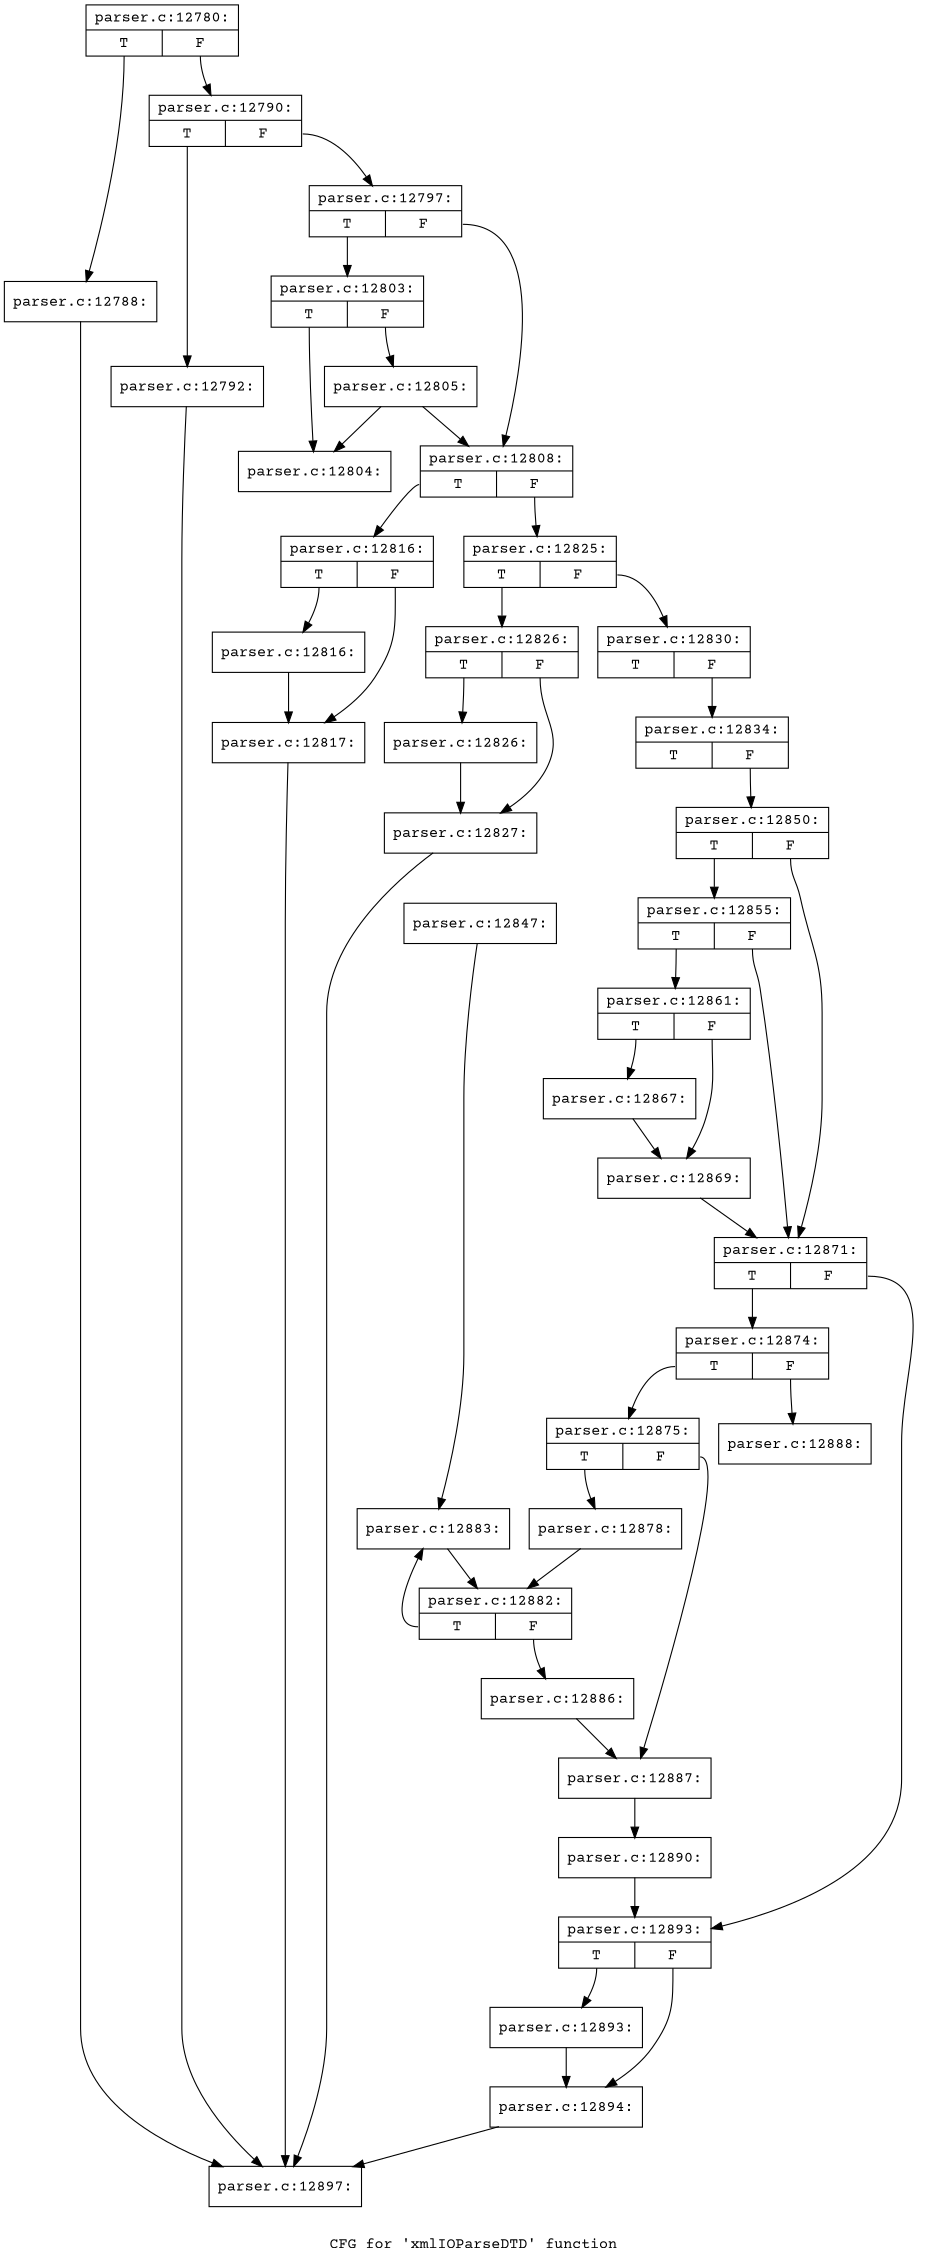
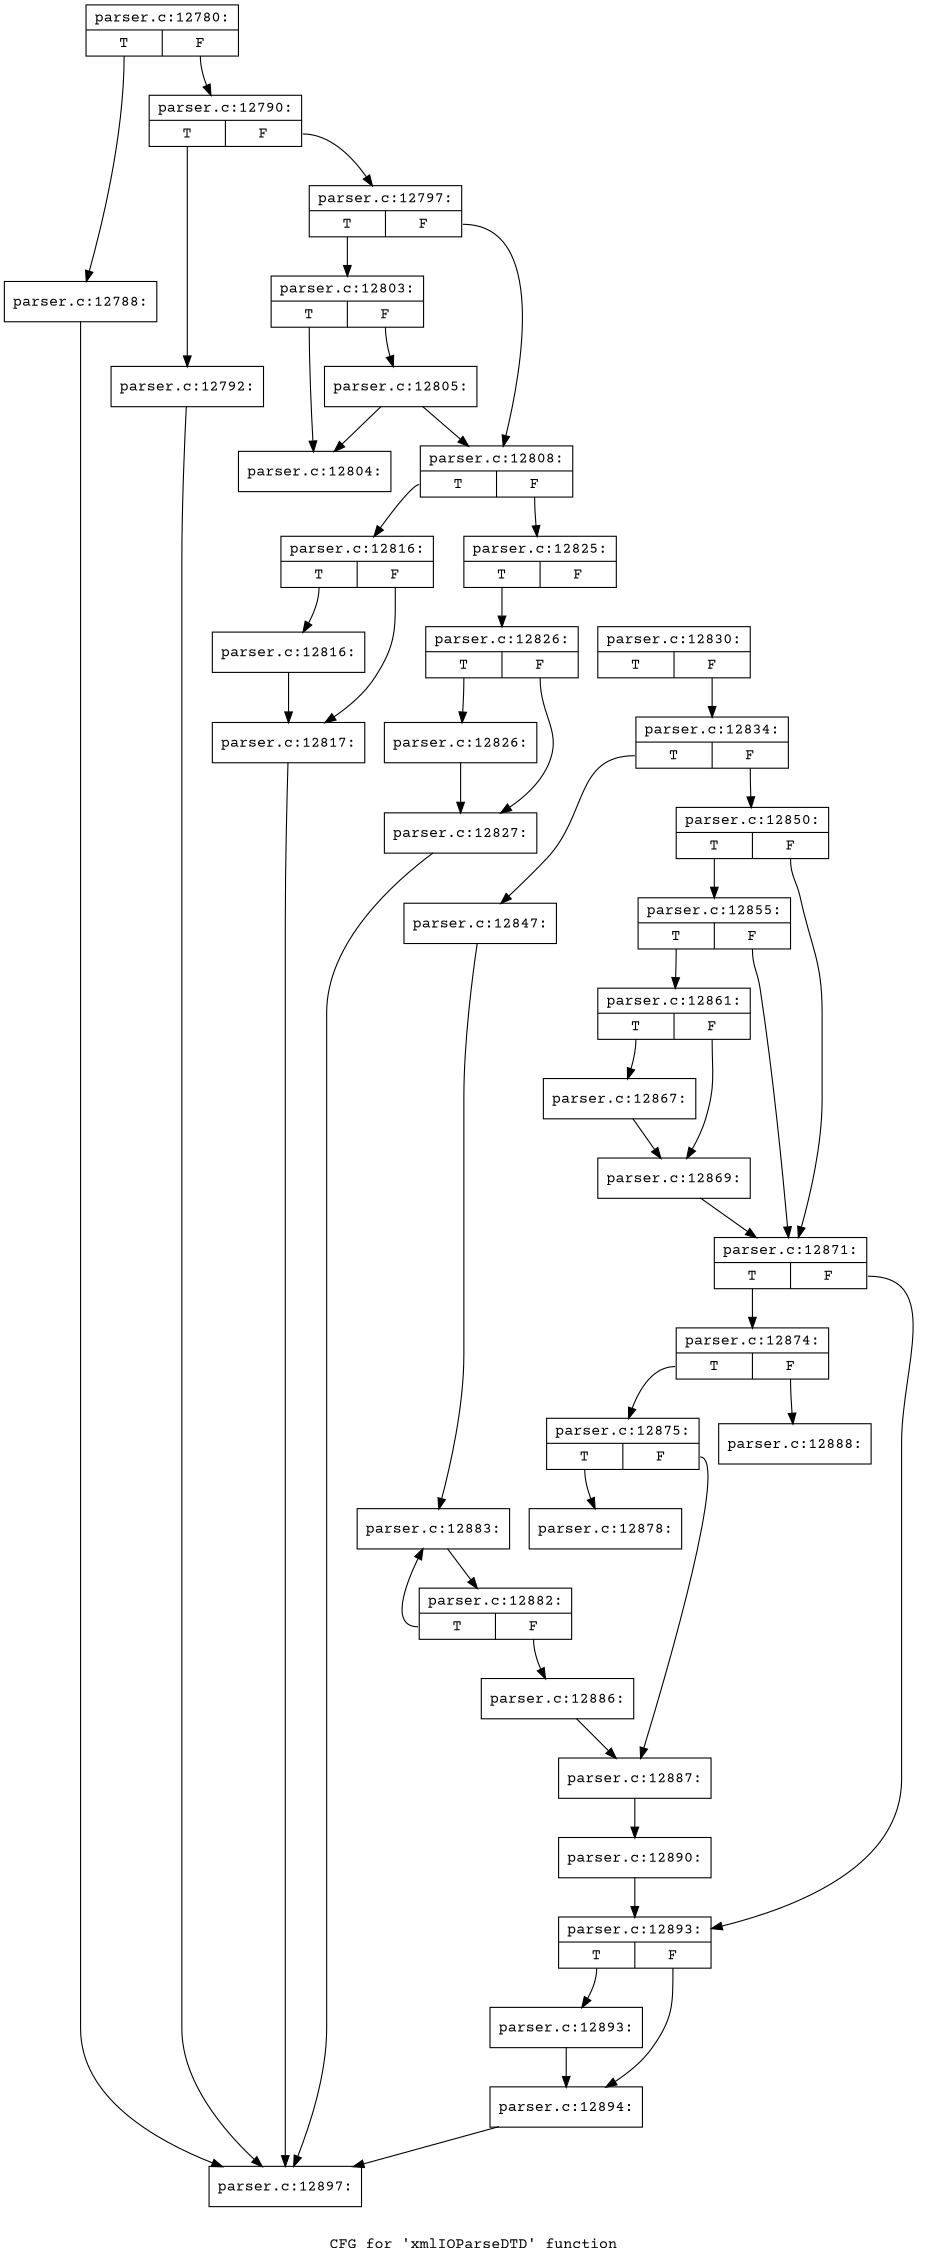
(646, 589) -> none
none -> (571, 820)
(559, 1565) -> none
